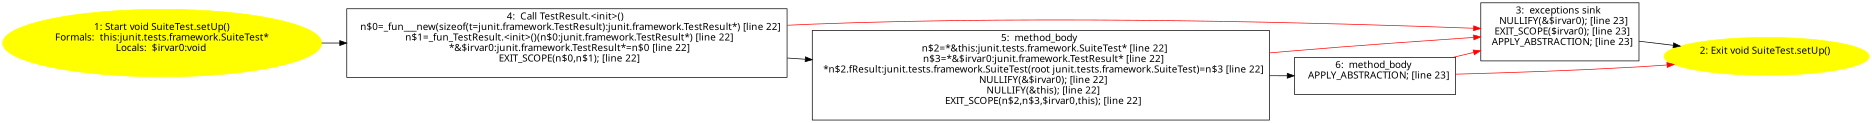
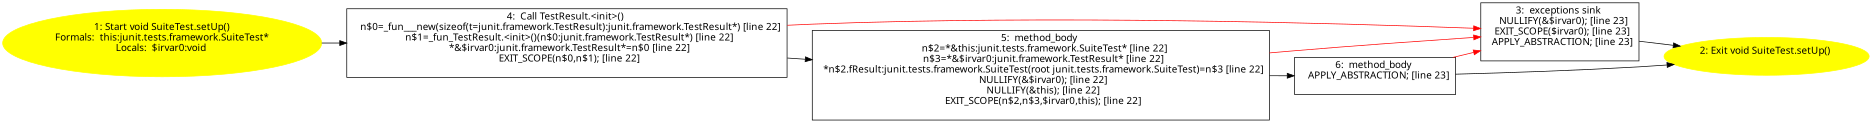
(1561, 71) -> (1561, 71)
